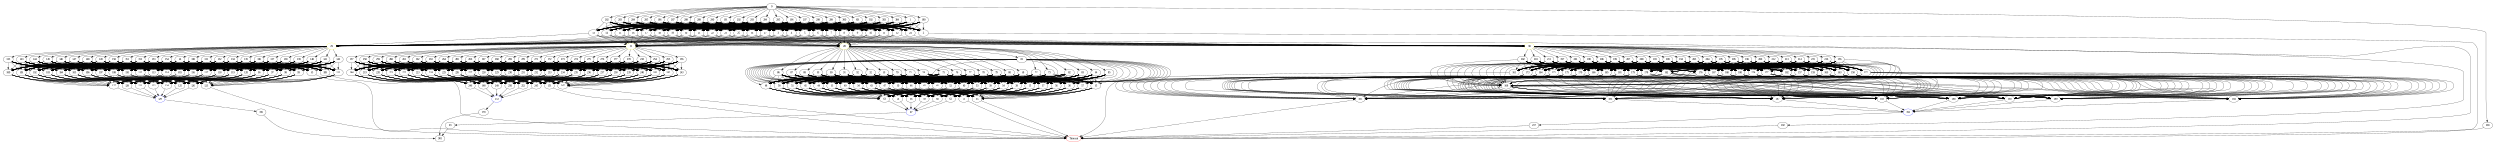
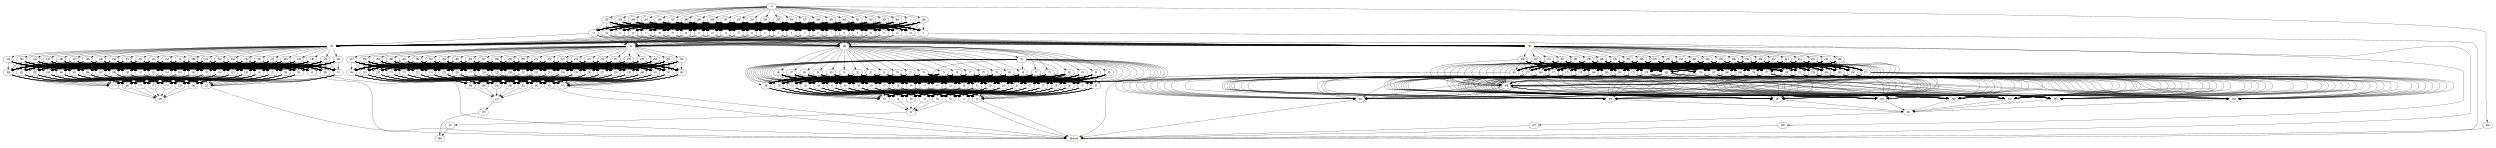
(1164, 67) -> (1022, 65)
(1739, 83) -> (1587, 79)
(261, 112) -> none
